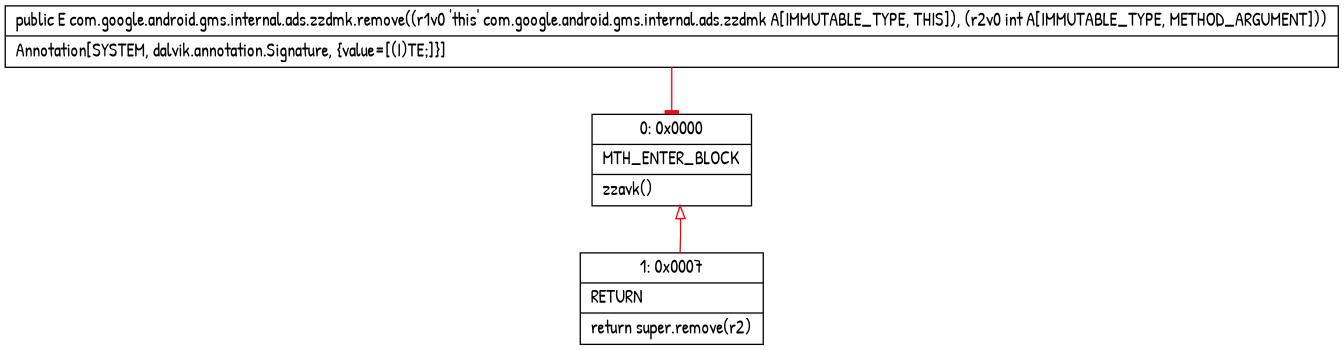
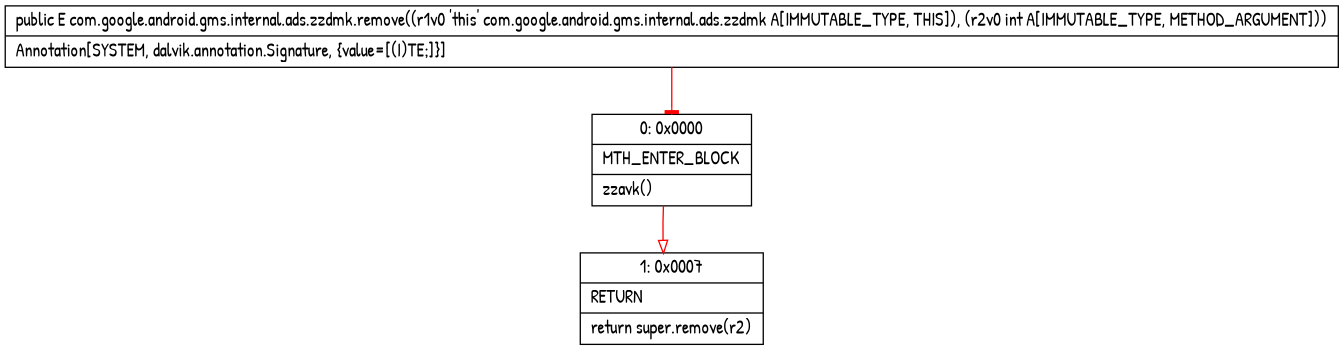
(681, 236) -> (663, 223)
